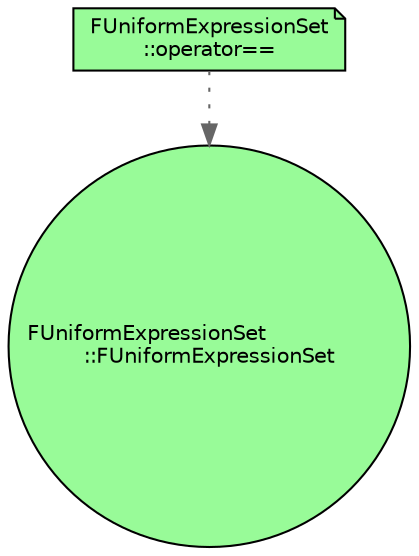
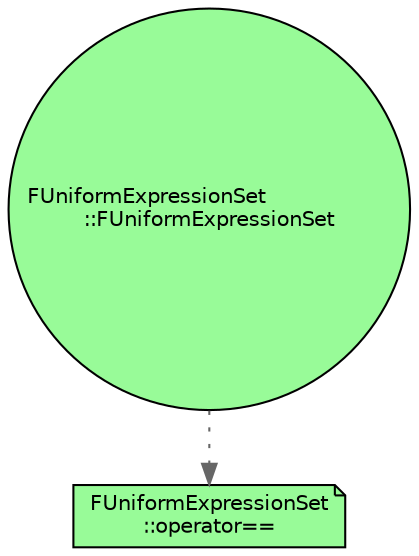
(209, 98) -> (209, 437)
